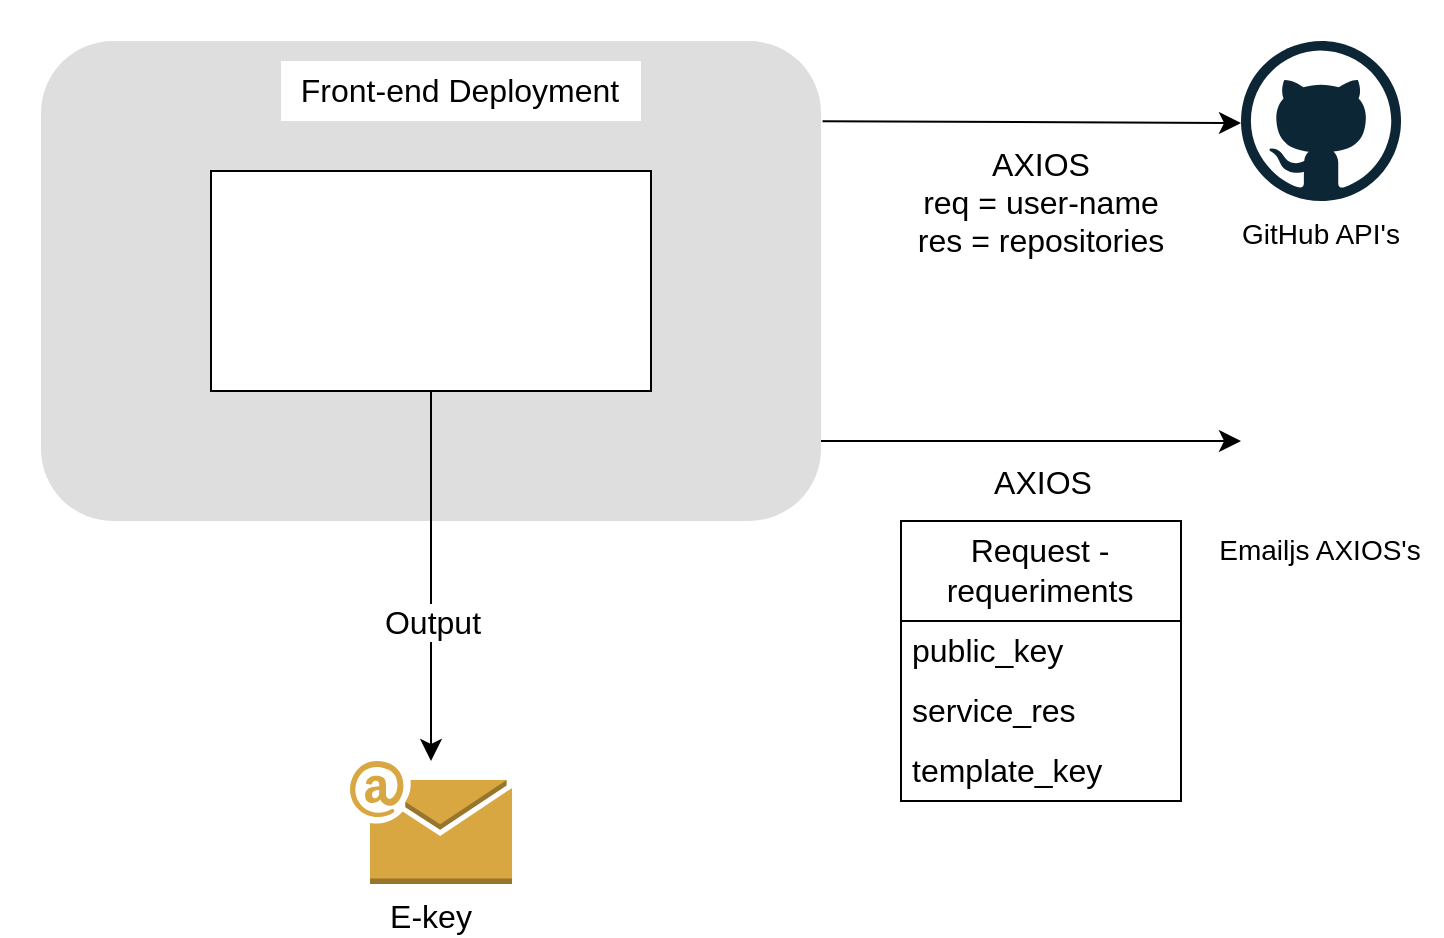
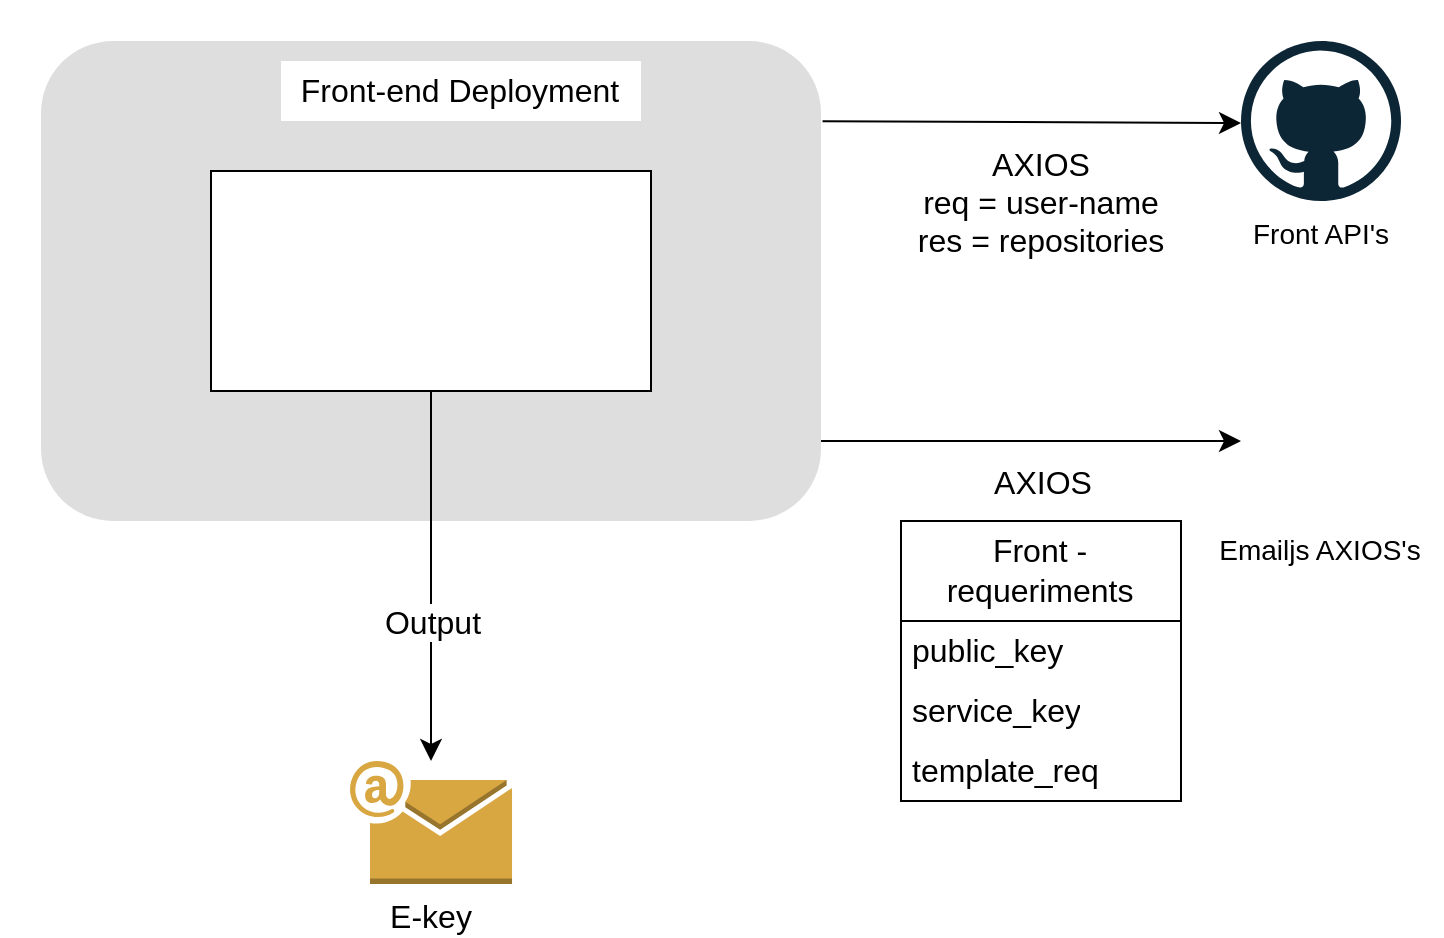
(1322, 234) -> (1322, 234)
(1041, 571) -> (1041, 571)
(1007, 711) -> (1007, 711)
(1016, 771) -> (1016, 771)
